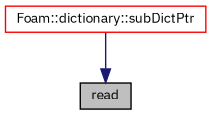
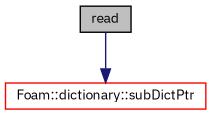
(106, 51) -> (106, 51)
